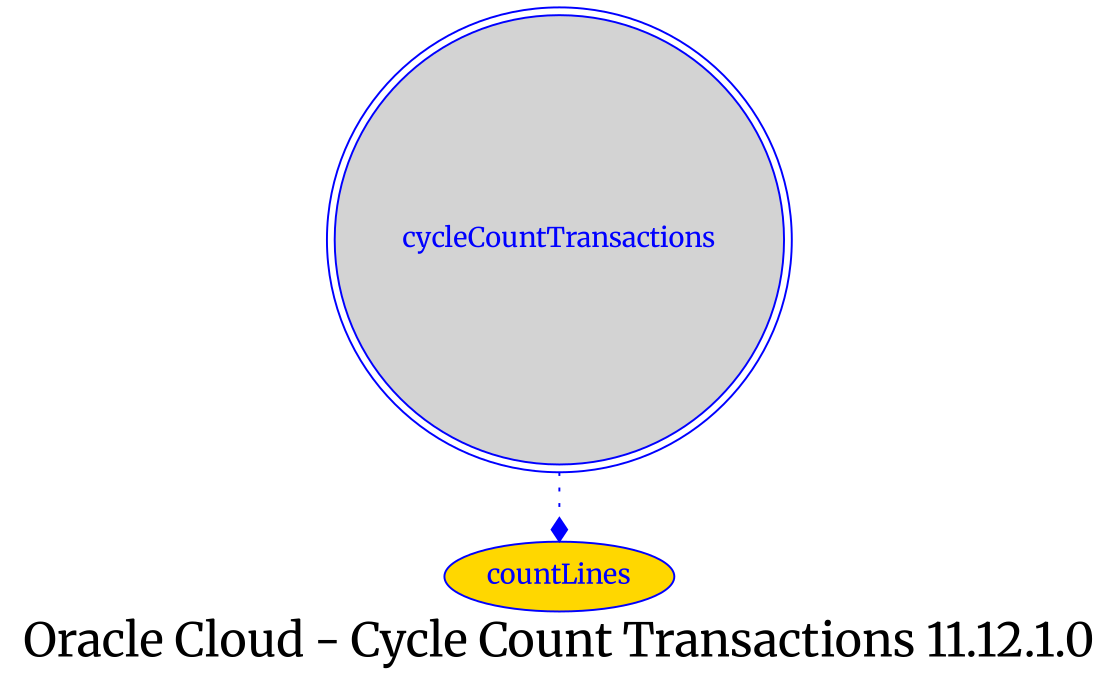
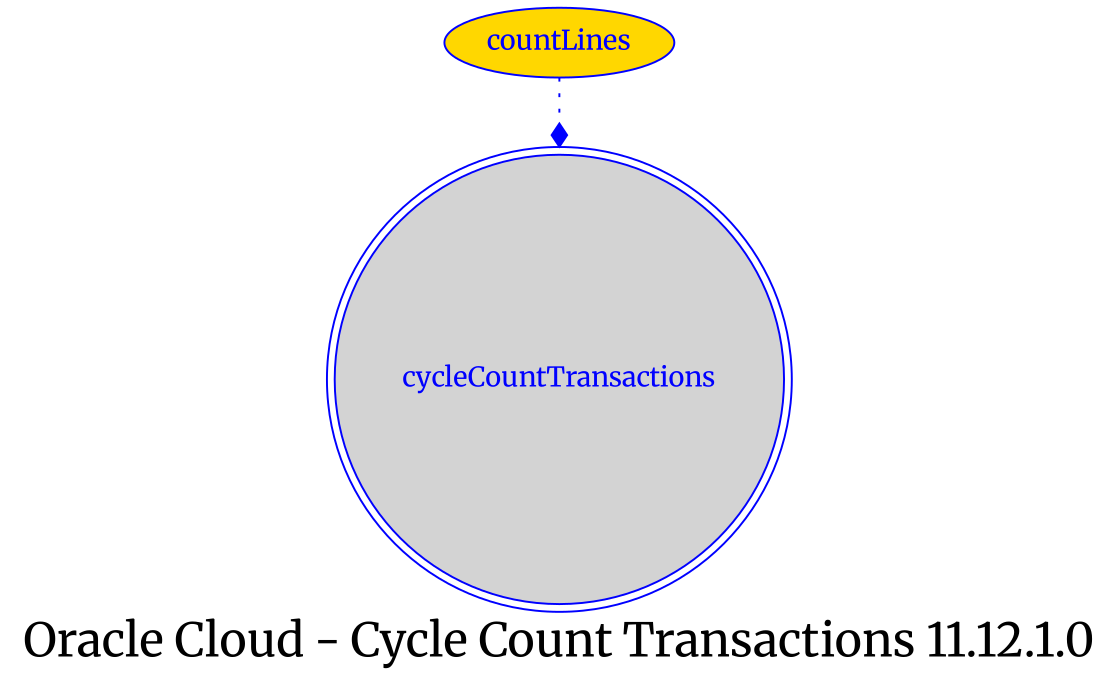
(559, 495) -> (559, 100)
